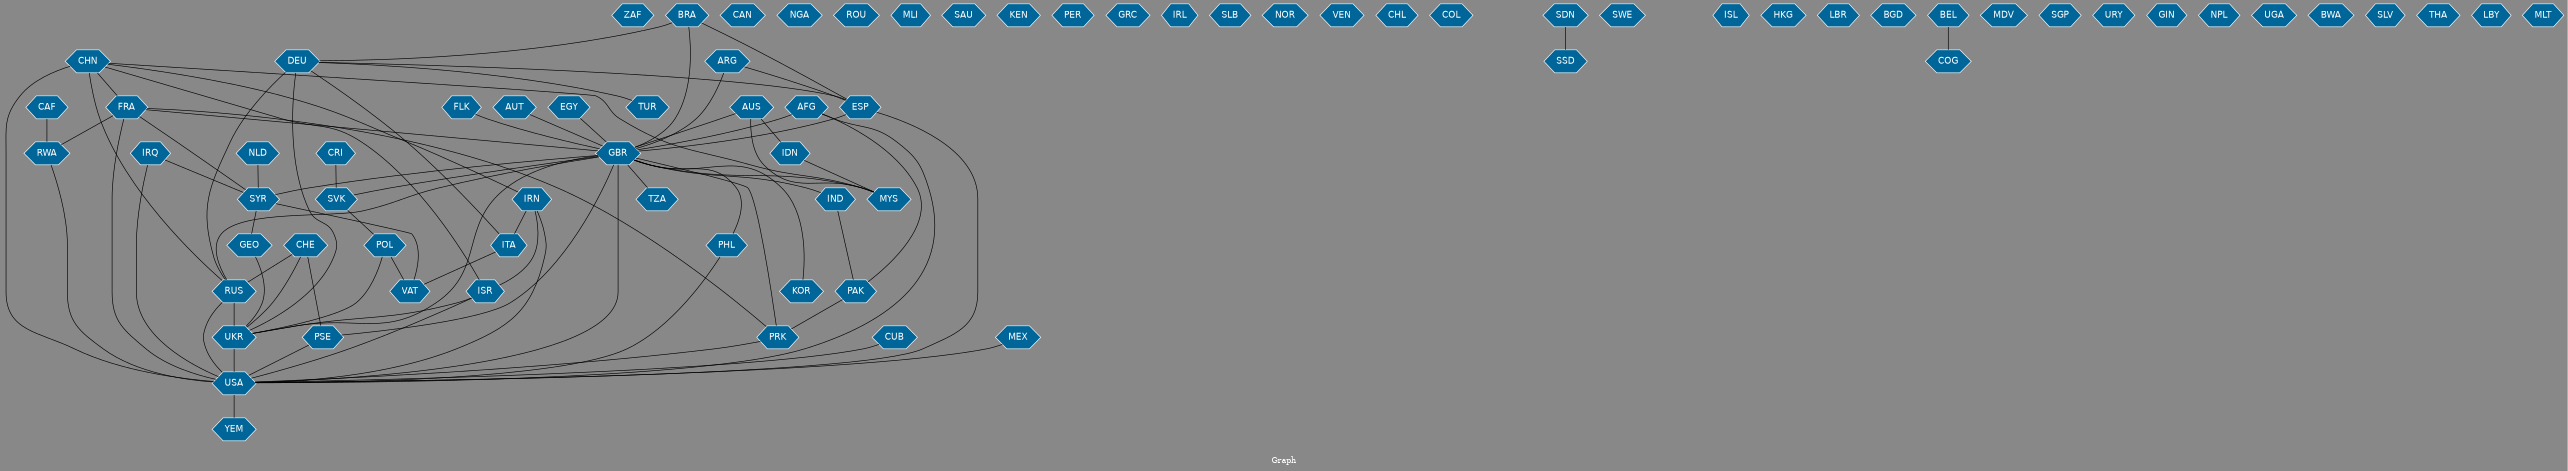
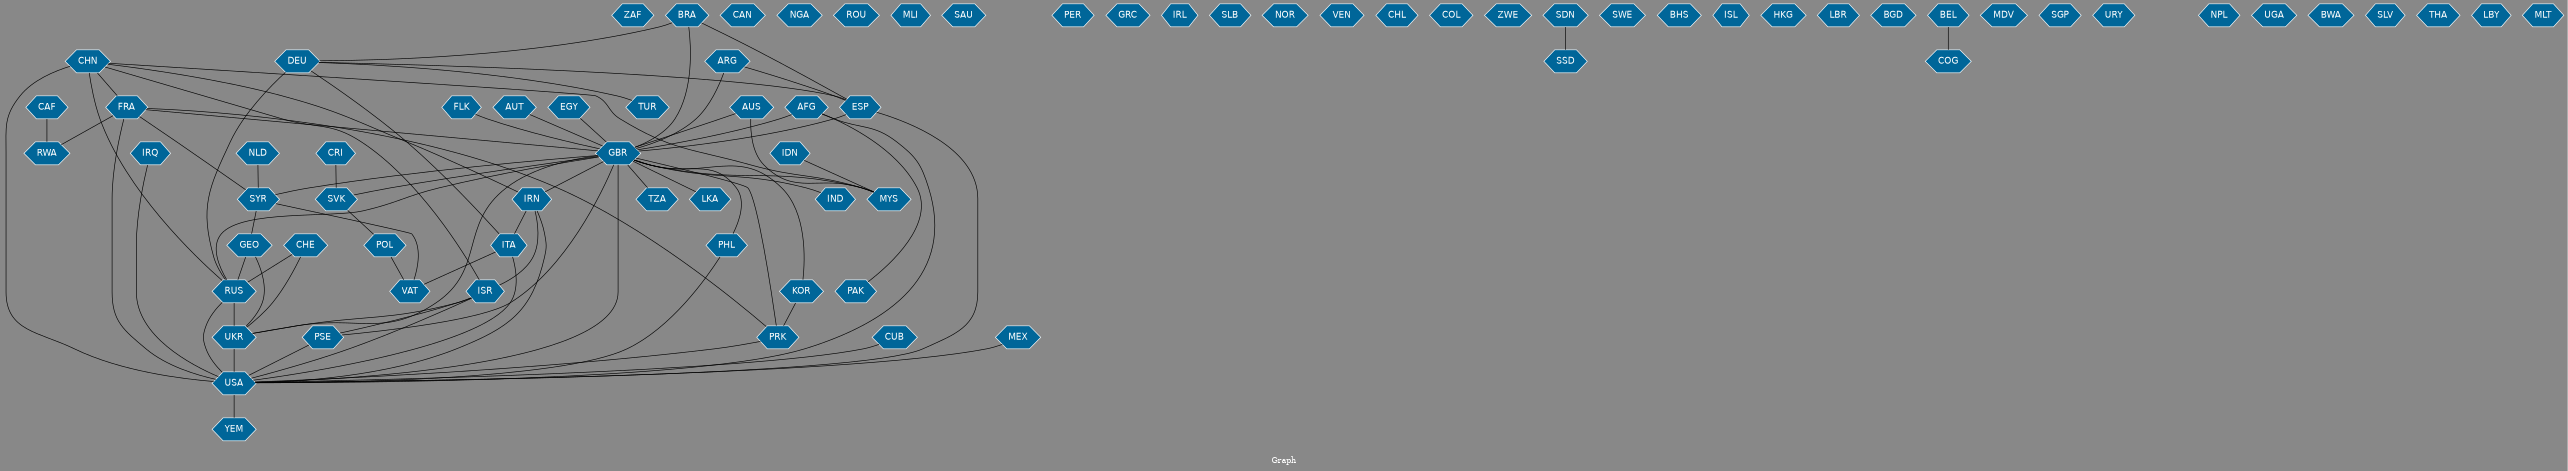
(1019, 15) -> none
none -> (1508, 15)
none -> (1679, 15)
(2167, 15) -> none
(770, 129) -> none
(204, 176) -> none
none -> (574, 177)
none -> (710, 199)
(321, 222) -> none
(846, 245) -> none
none -> (242, 268)
(315, 293) -> (406, 317)
(331, 314) -> none
(817, 314) -> (790, 314)
(73, 320) -> (410, 350)
